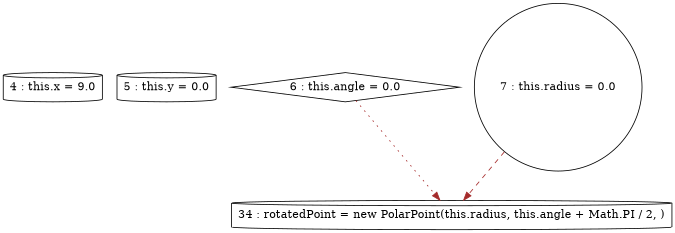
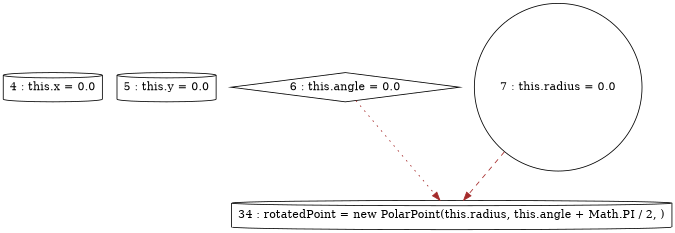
(53, 87) -> (53, 87)
